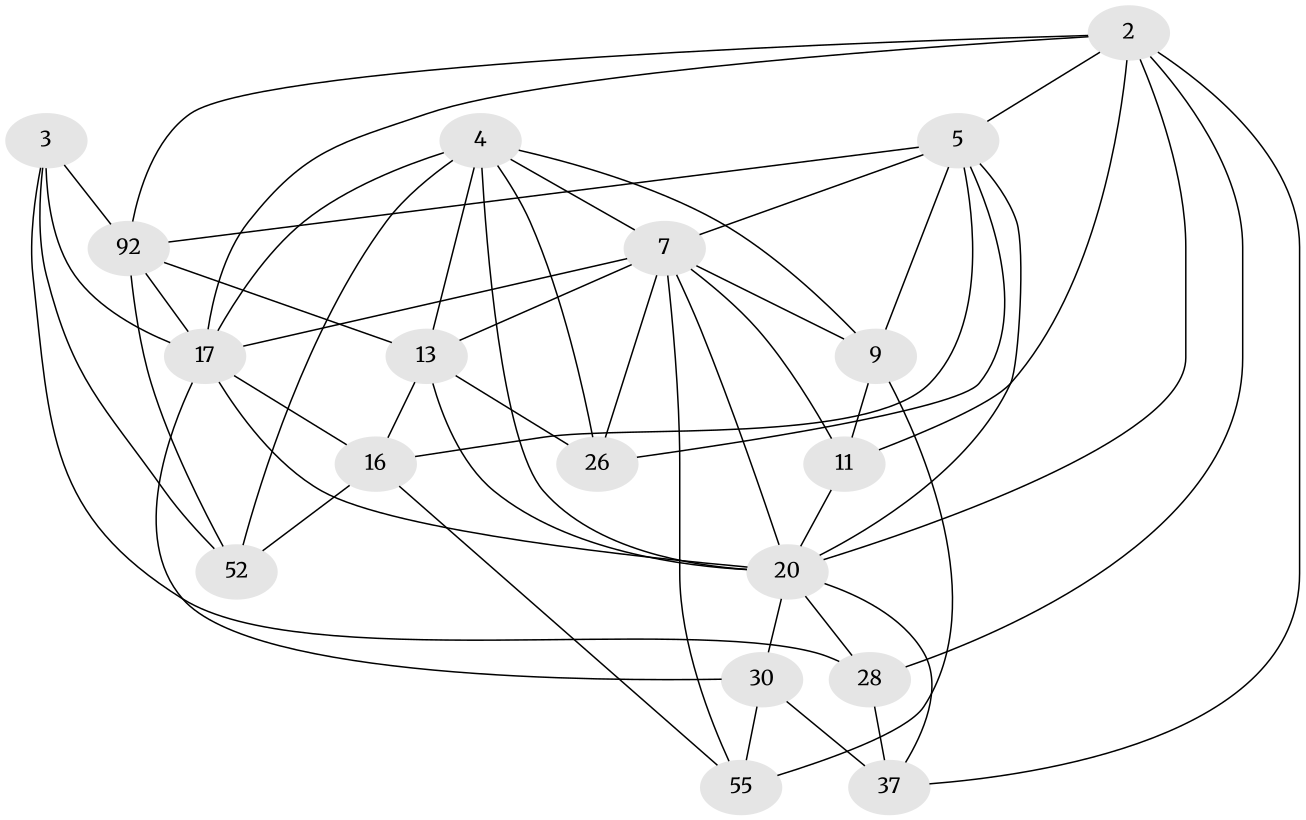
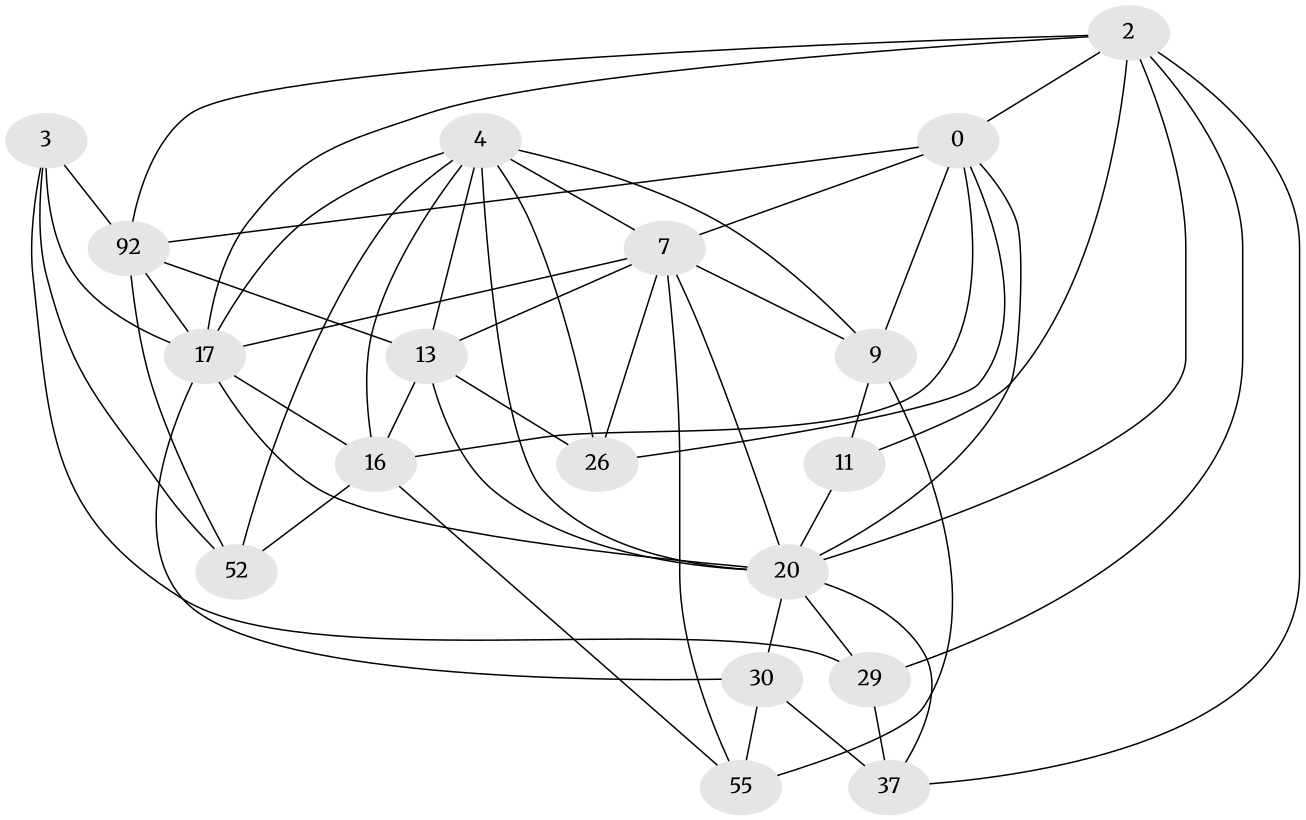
(958, 141) -> (958, 141)
none -> (386, 292)
(771, 346) -> none
(870, 680) -> (870, 680)
